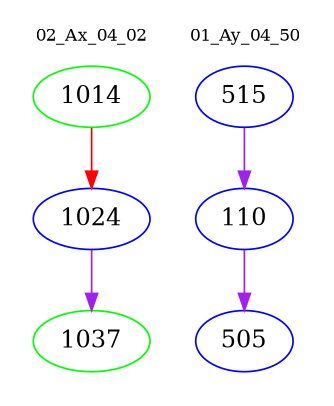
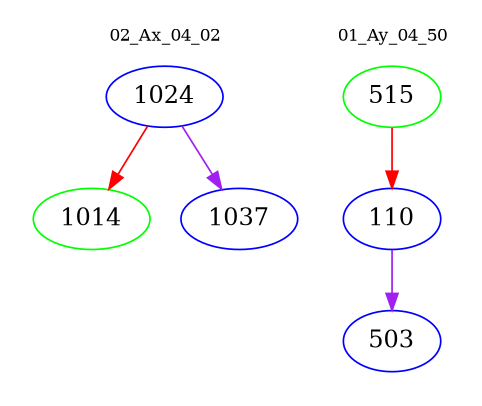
(244, 97) -> (392, 97)
(92, 150) -> (133, 150)
(244, 150) -> (392, 150)
(92, 341) -> (239, 219)
(244, 341) -> (392, 341)
